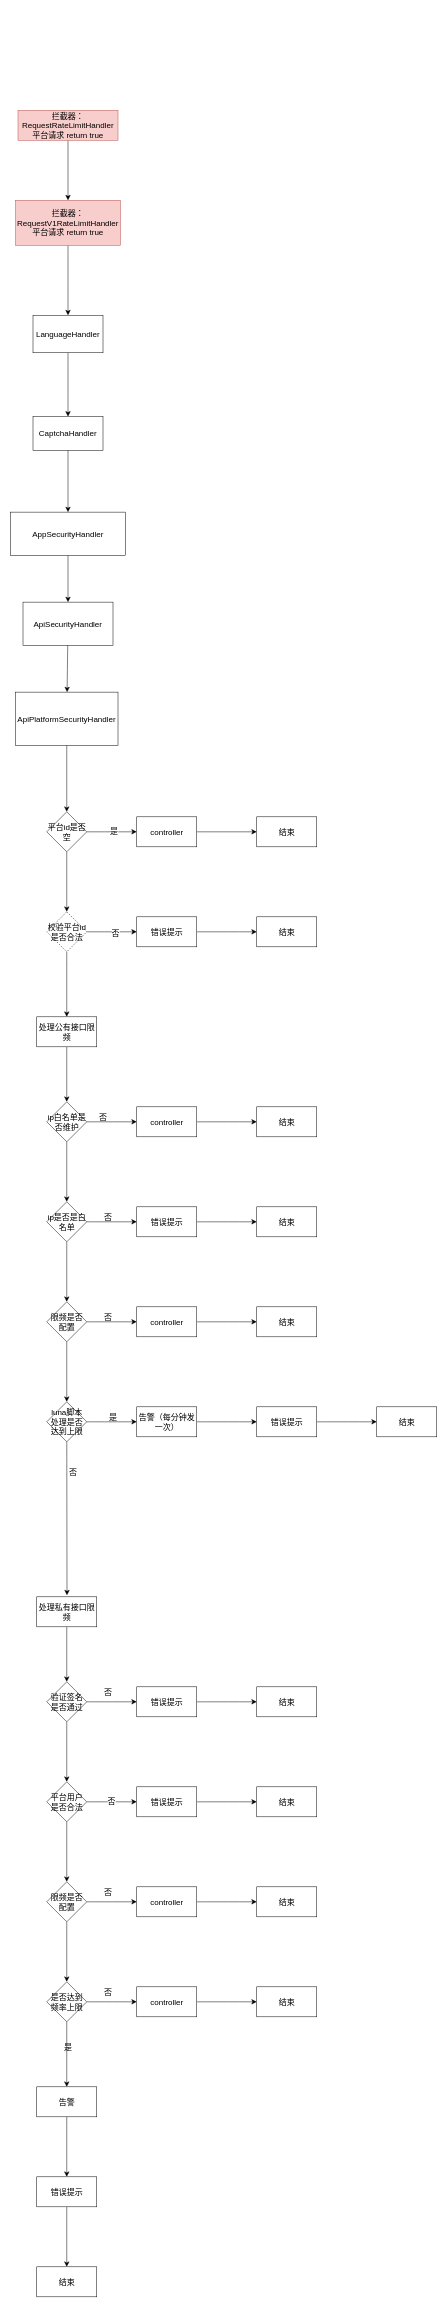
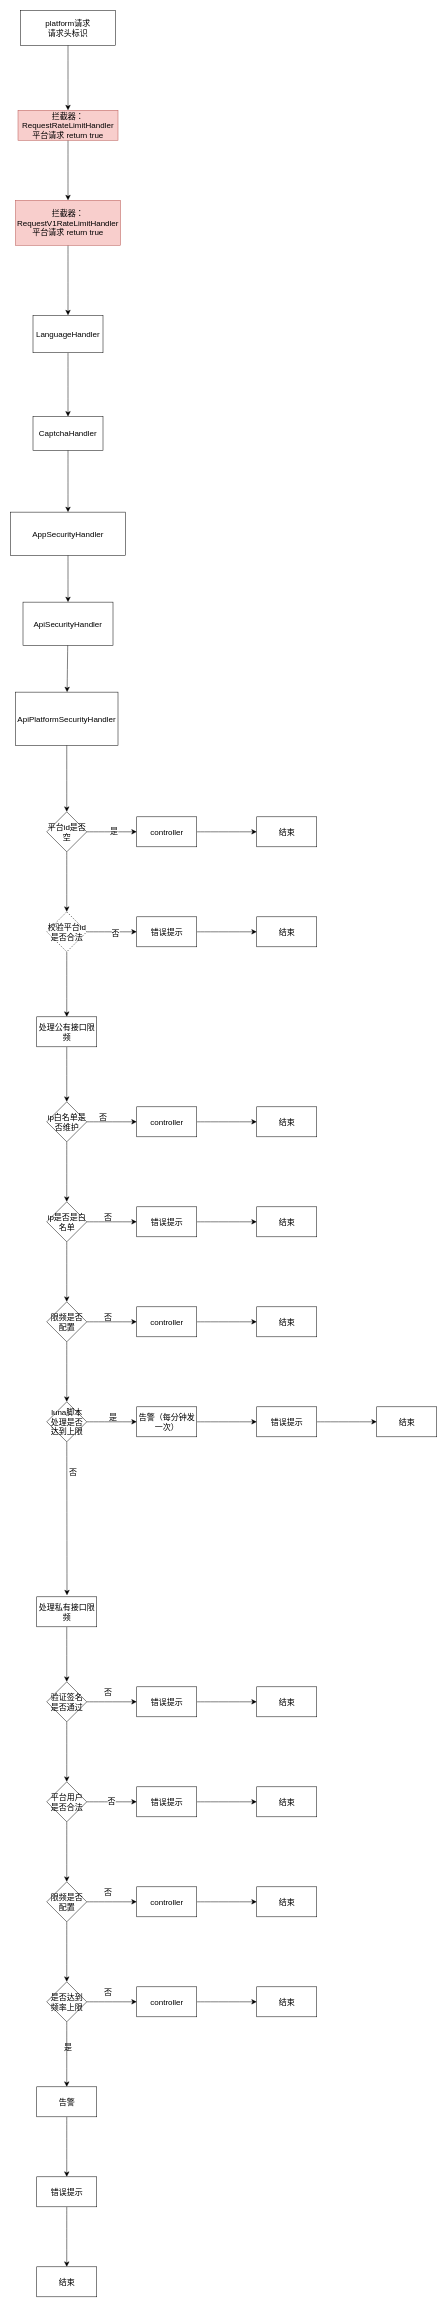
none -> (68, 28)
none -> (68, 104)
